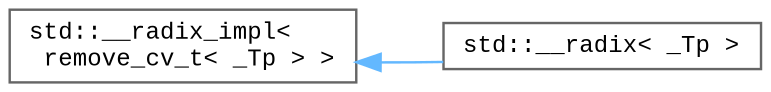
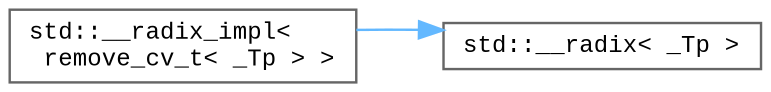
(412, 62) -> (387, 30)
